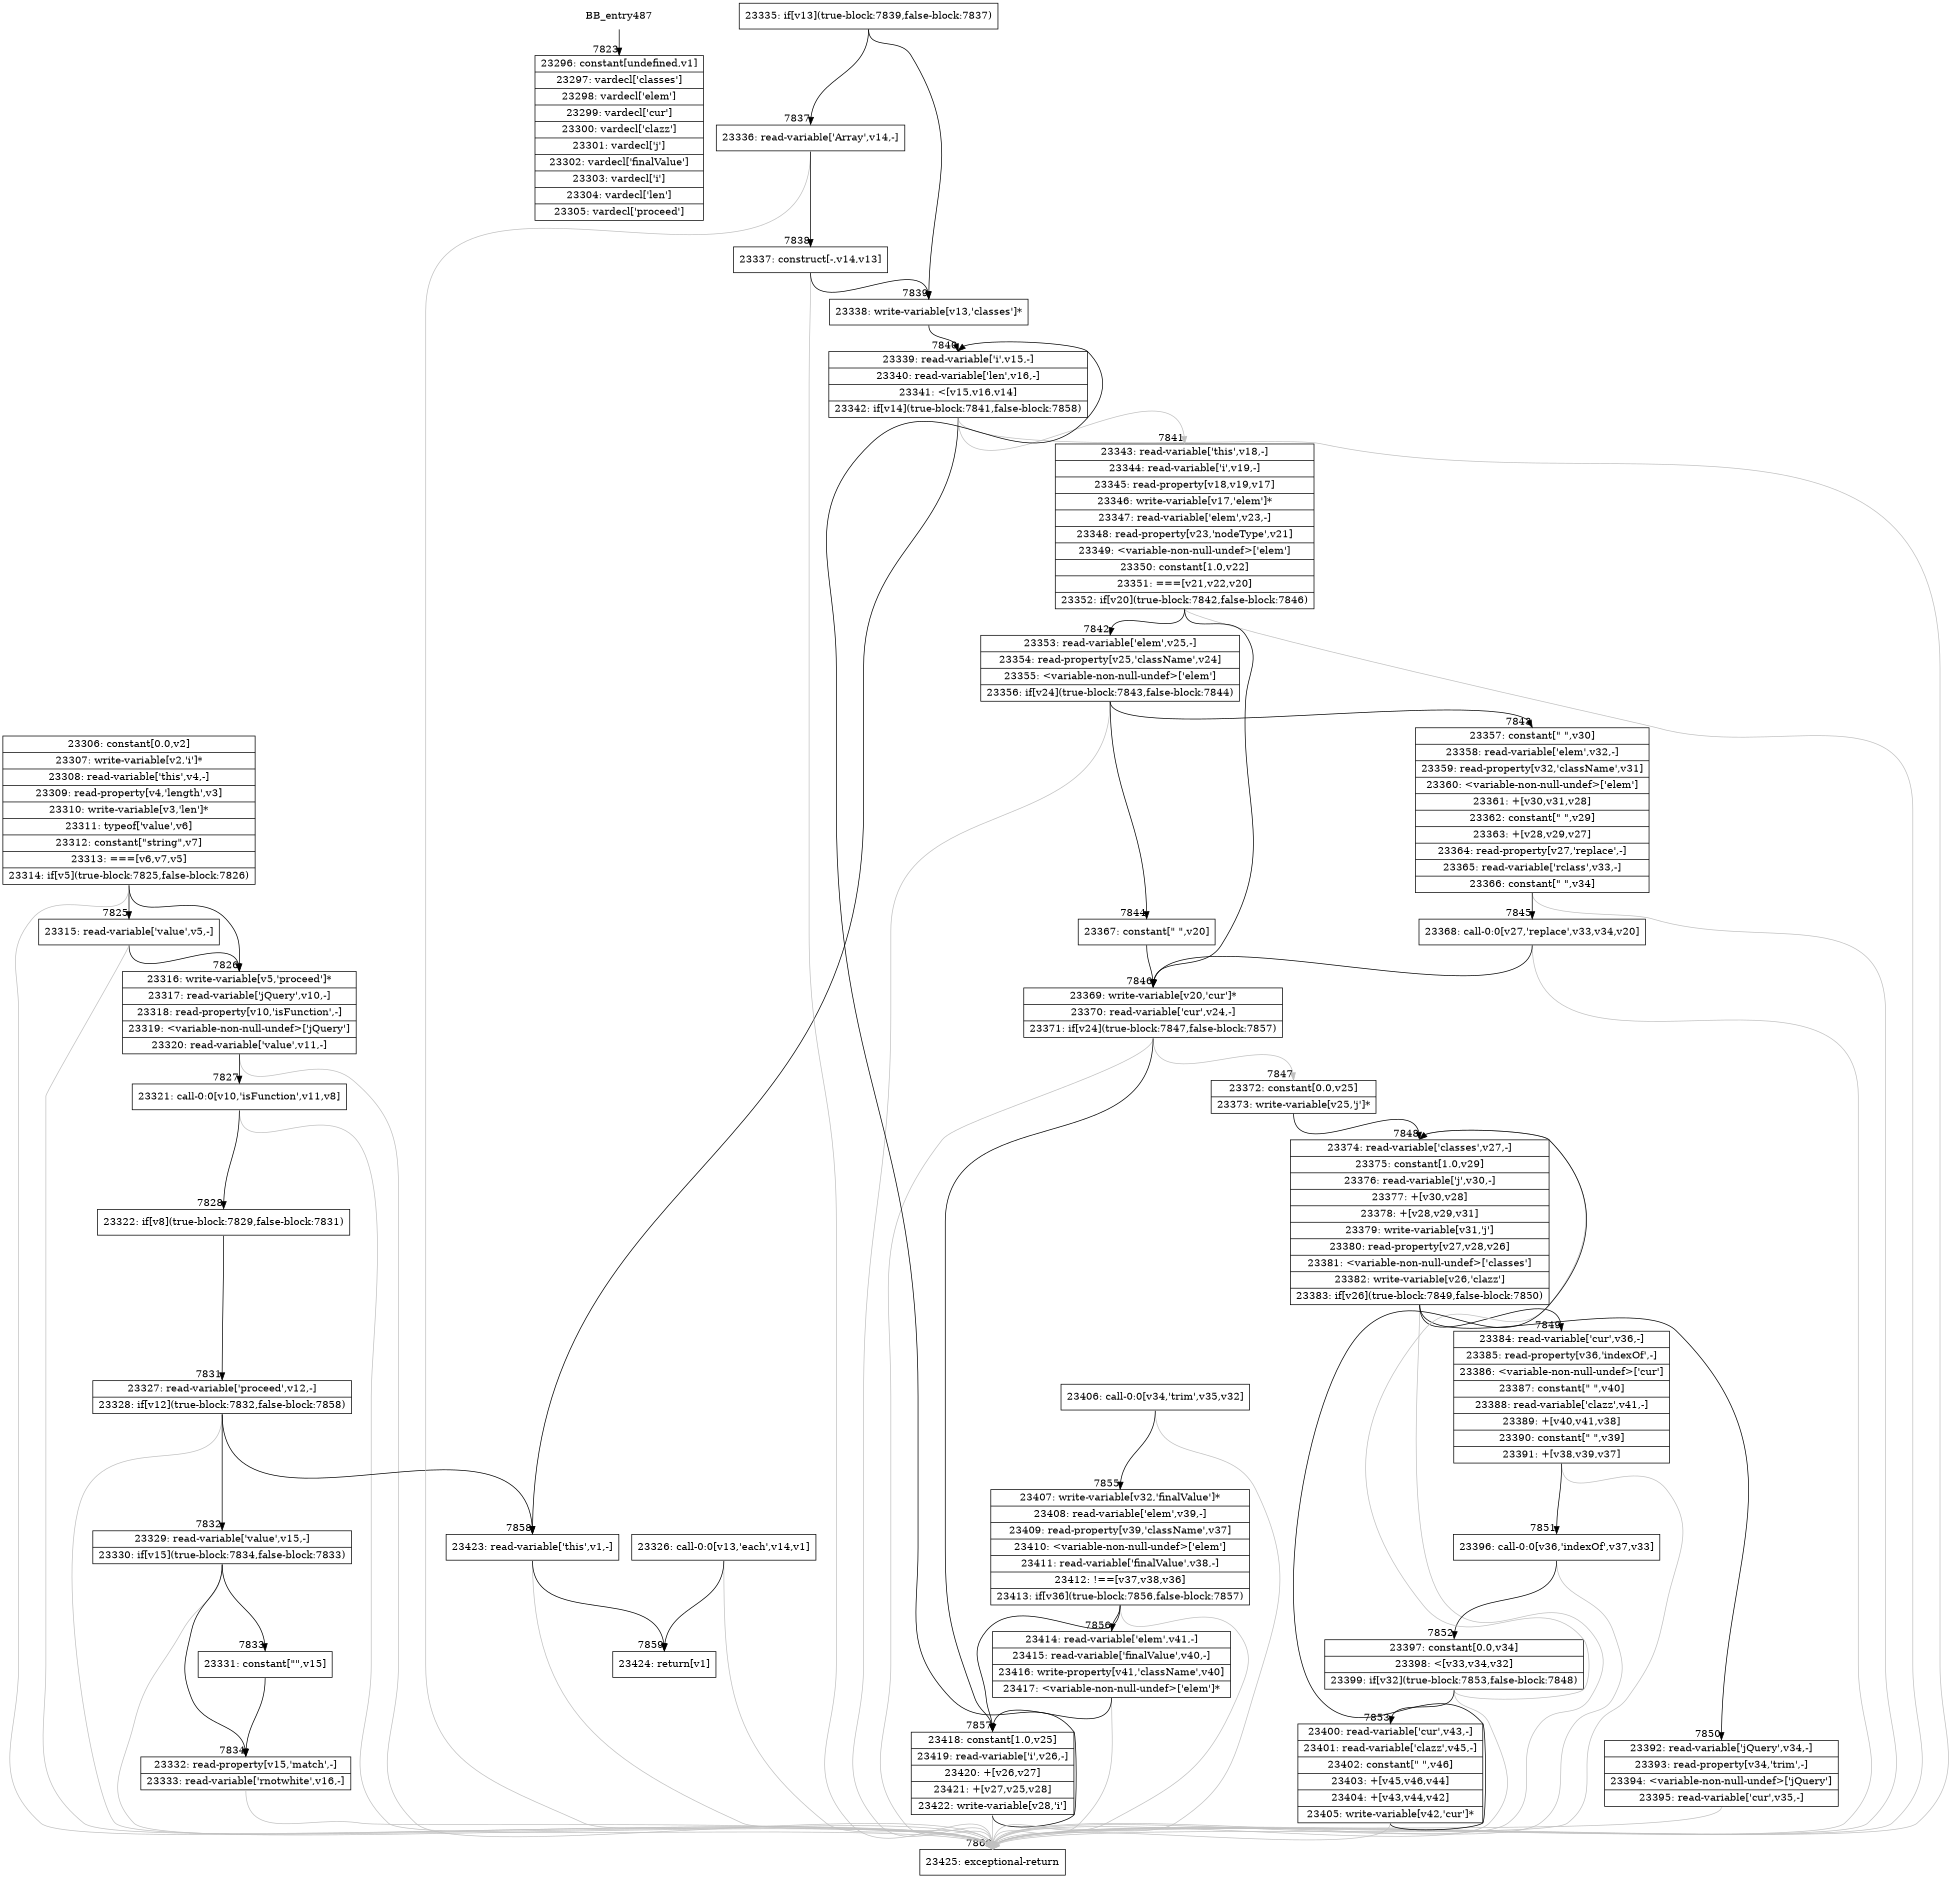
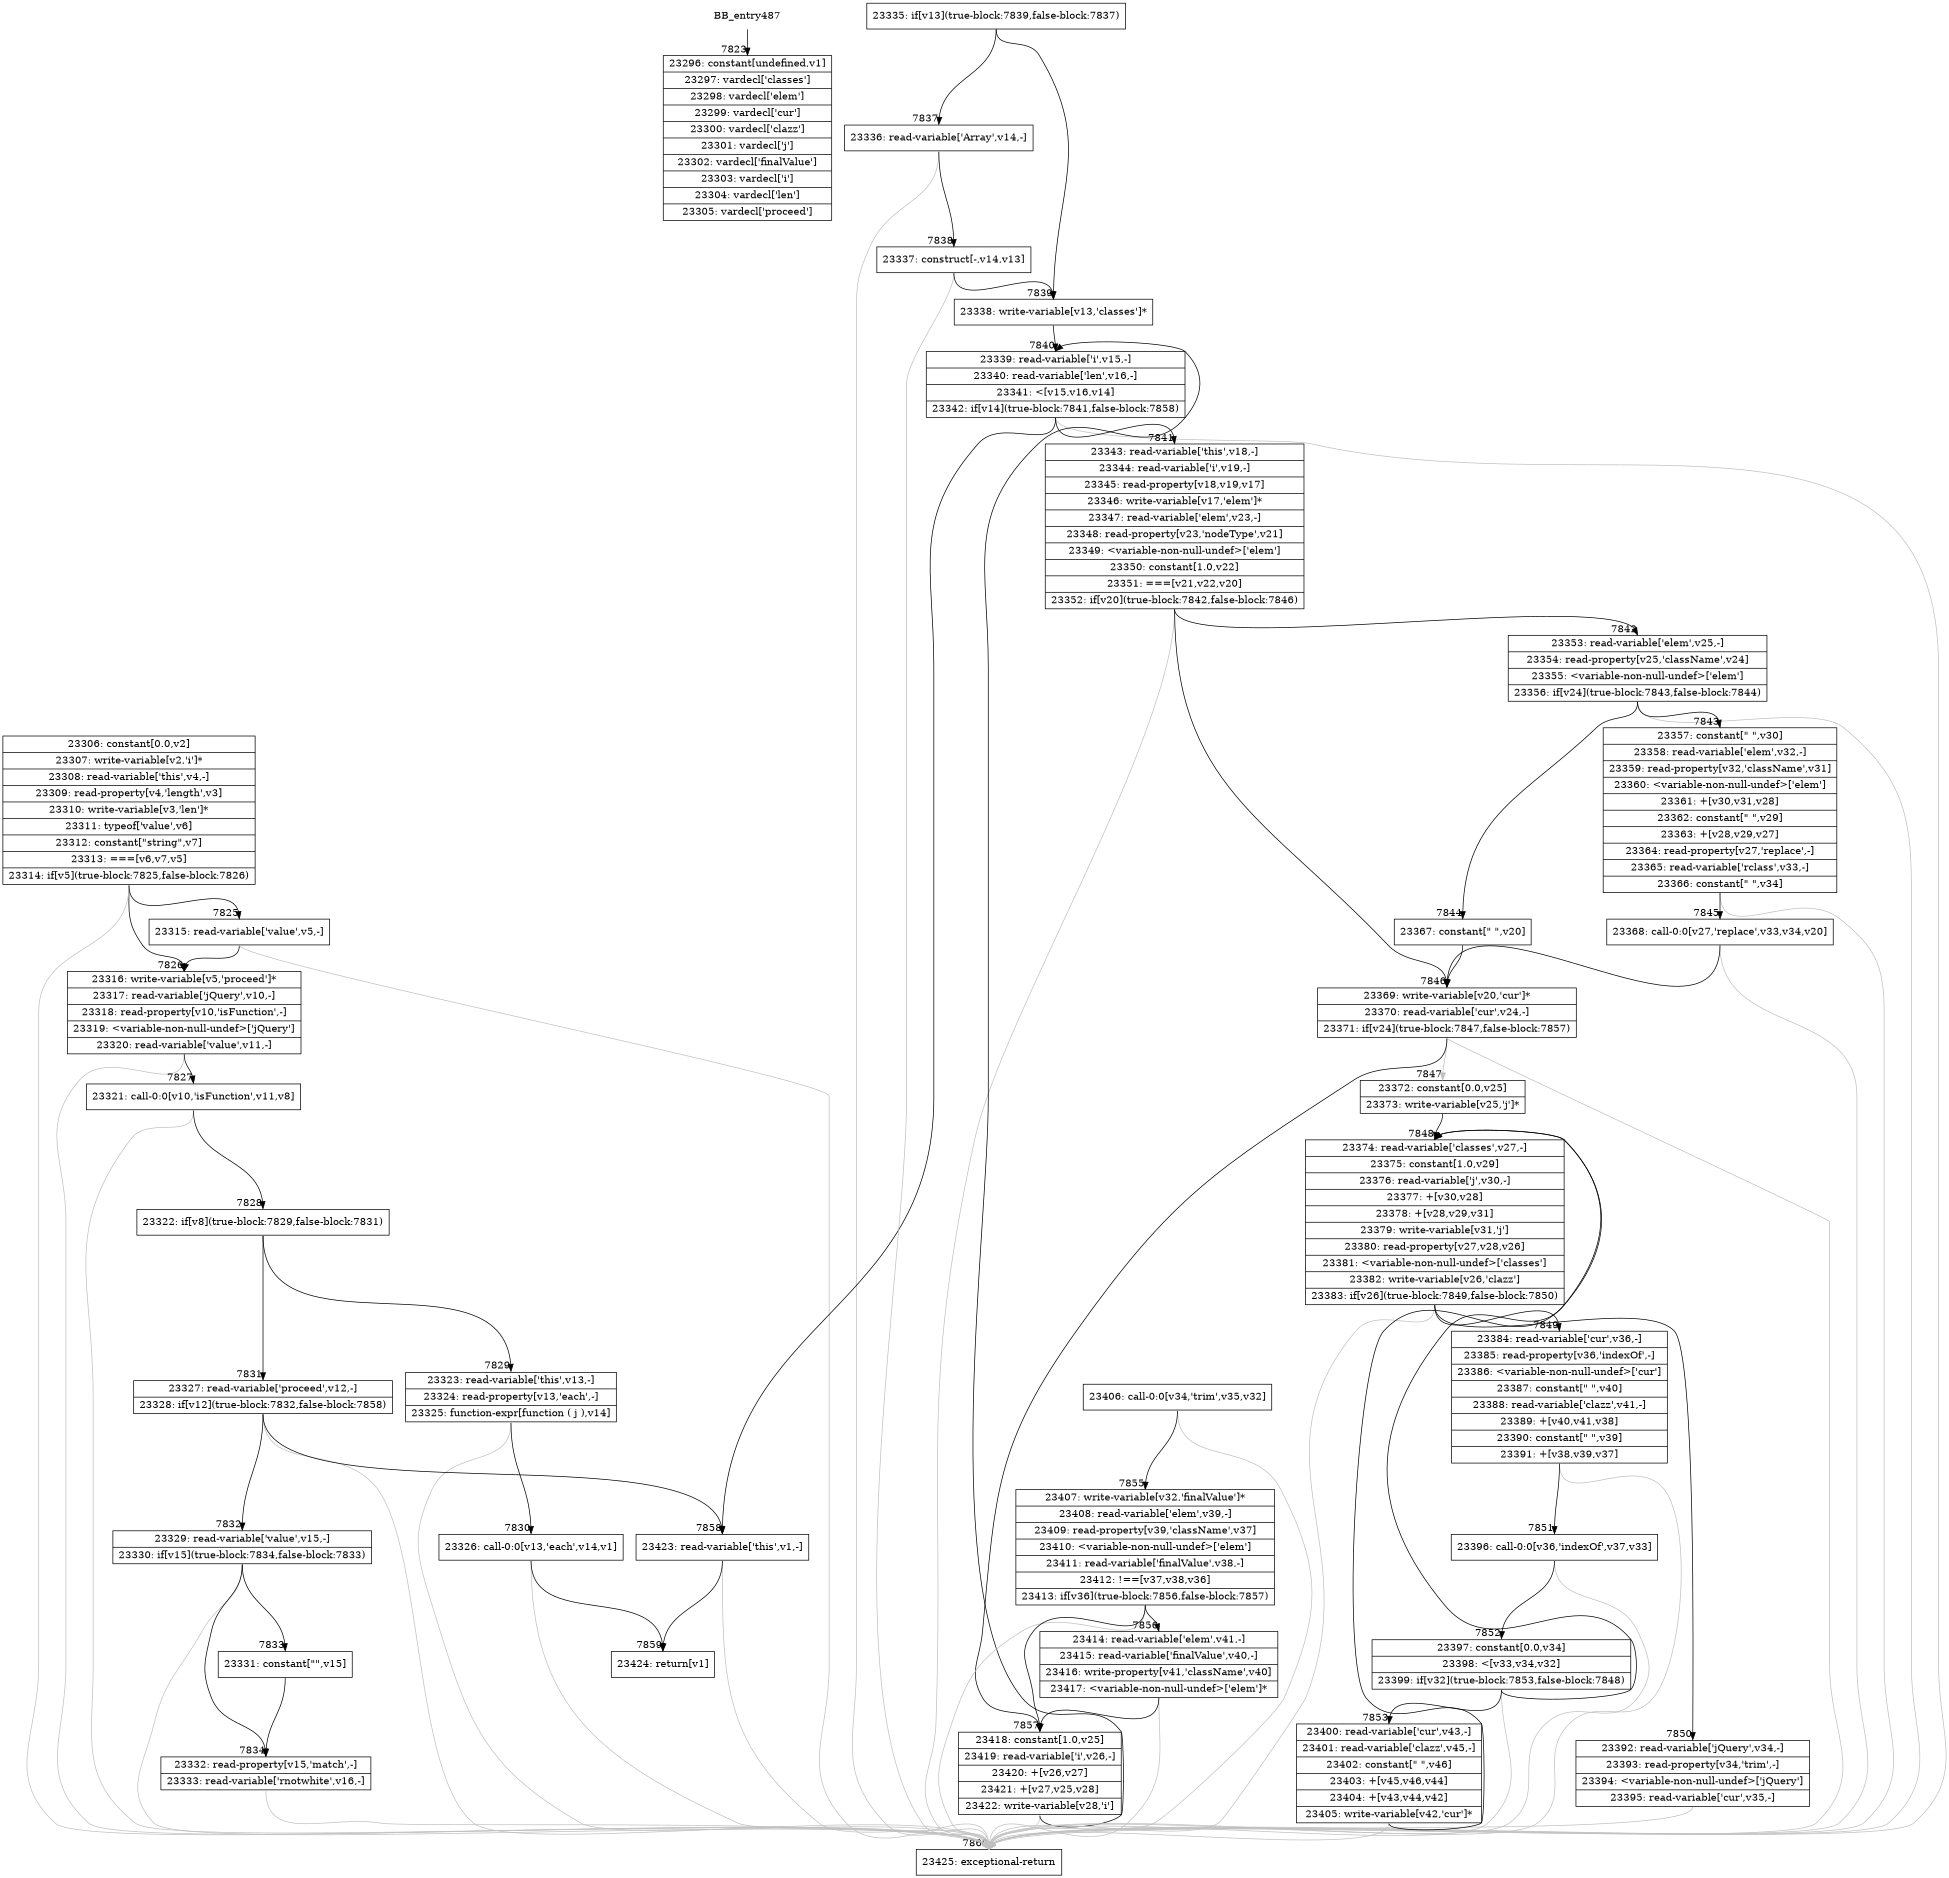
(1087, 426) -> (1122, 429)
none -> (511, 1397)
(1372, 1425) -> (1390, 1442)
